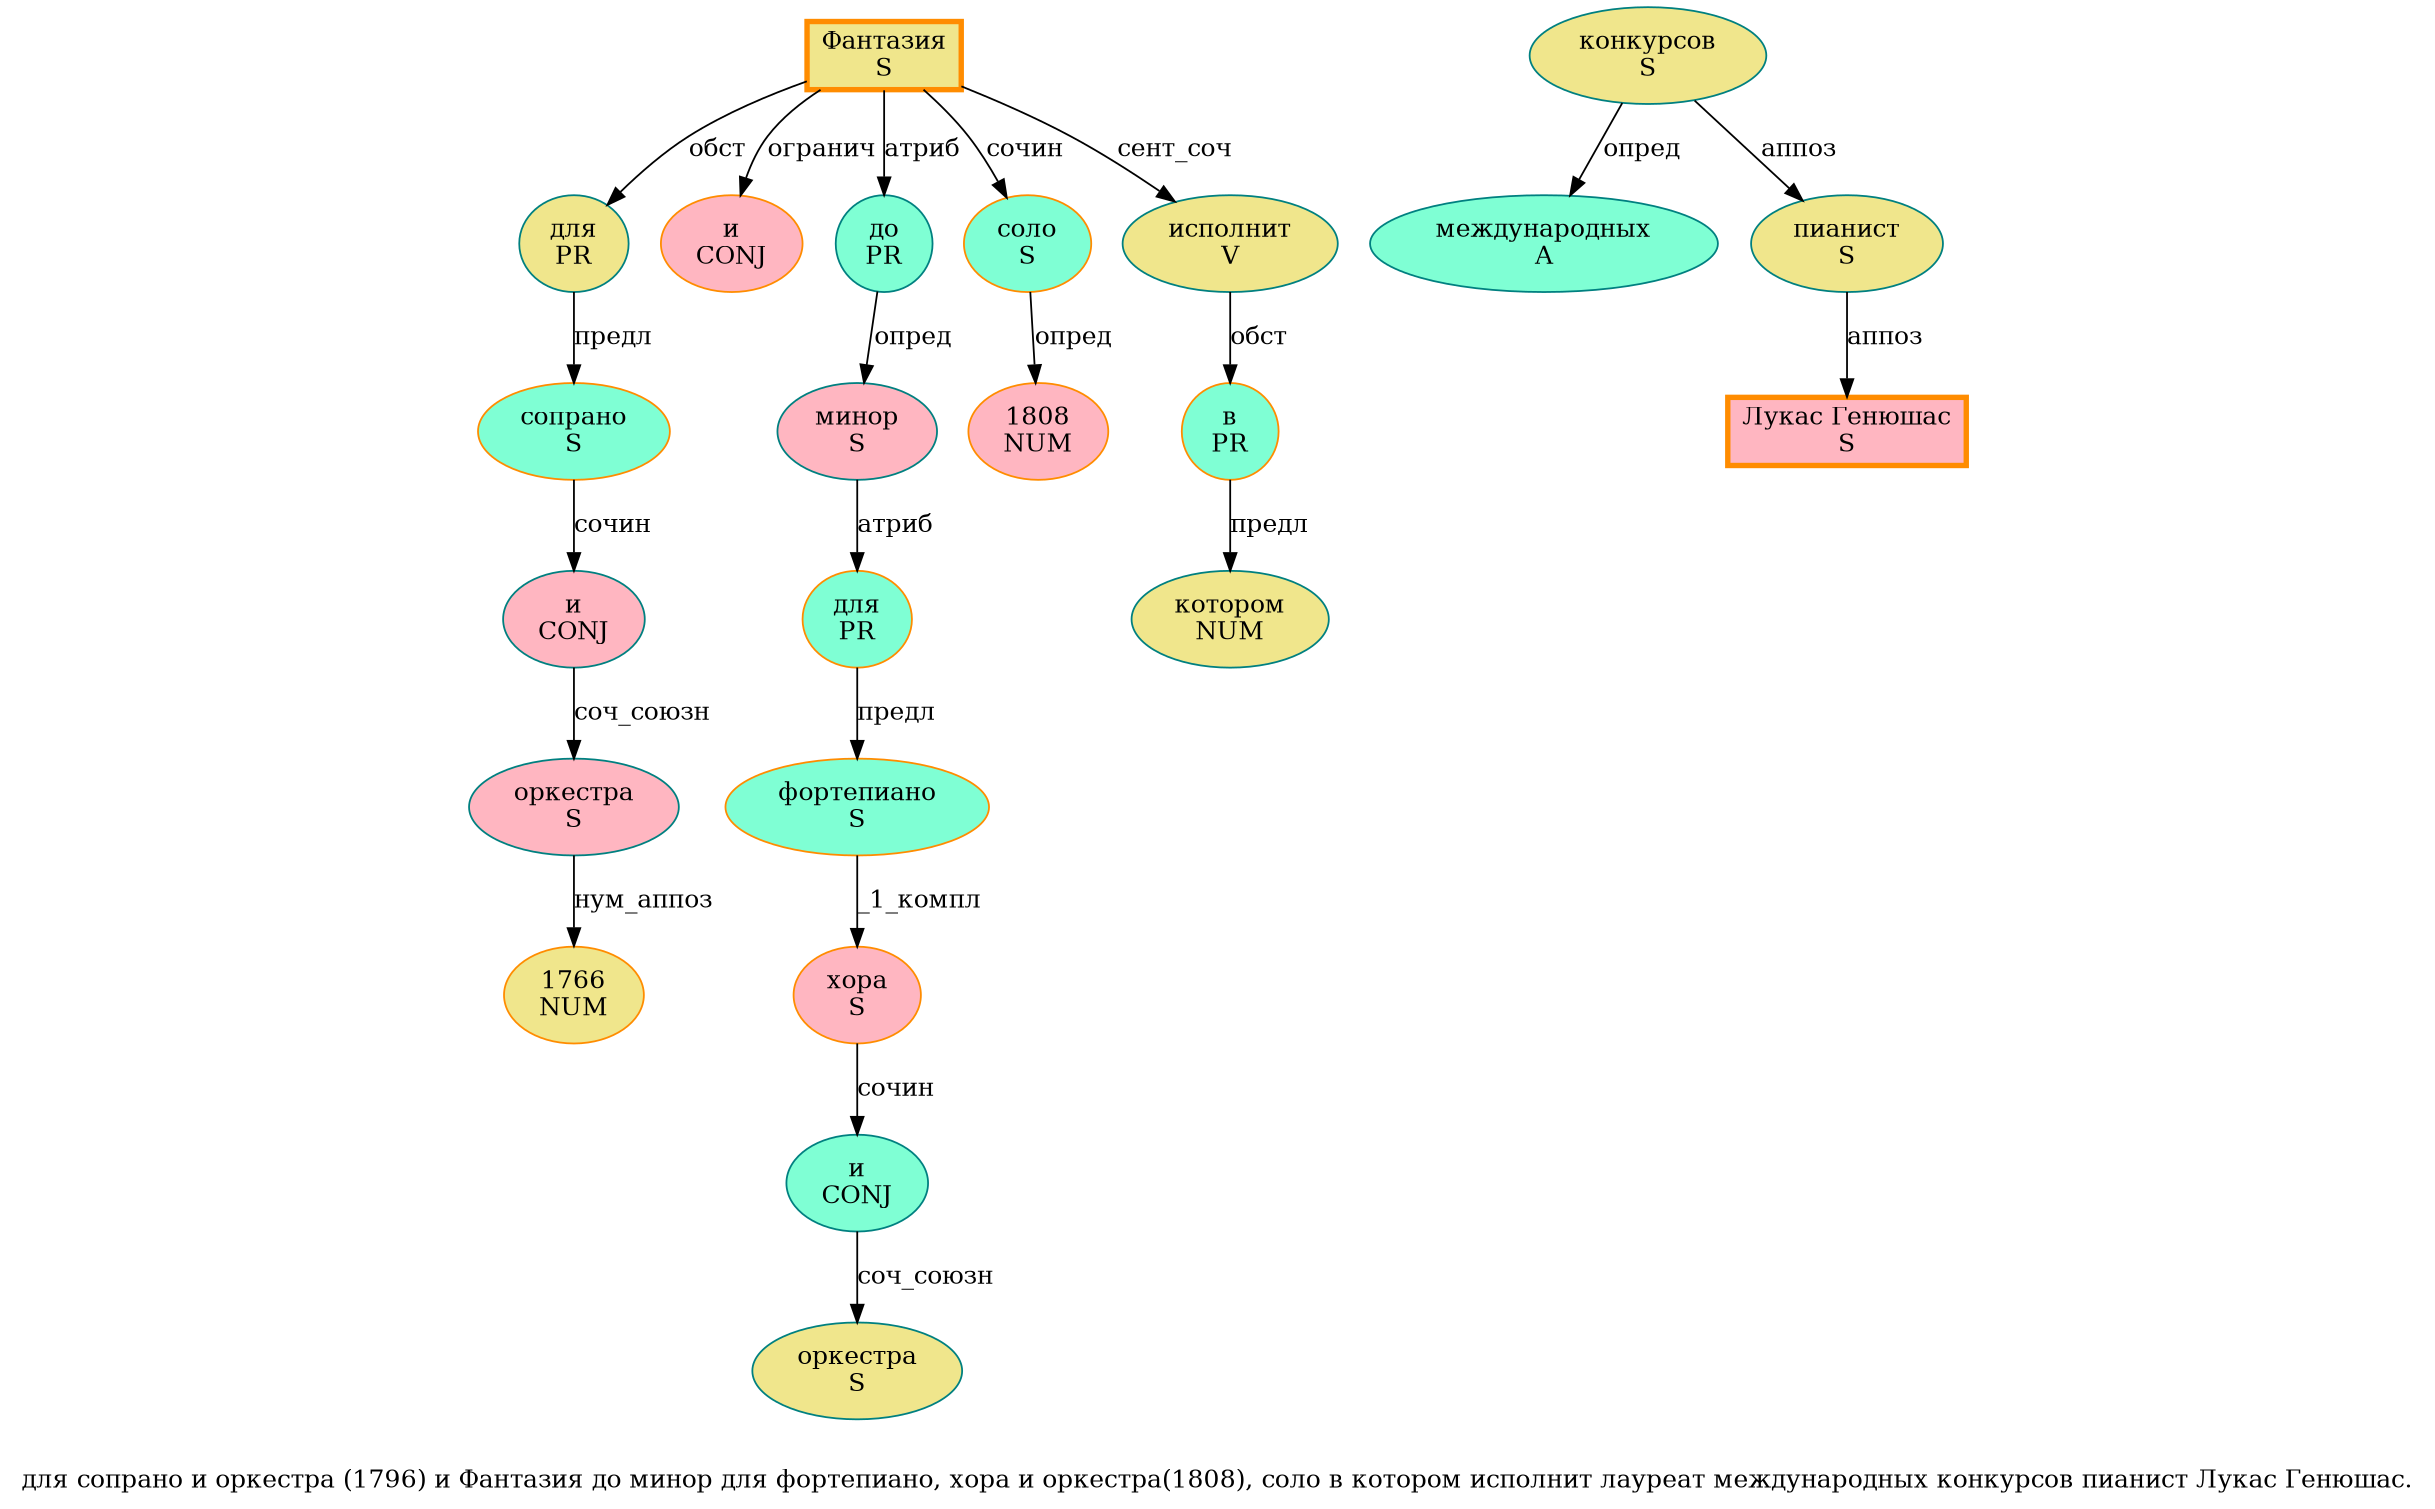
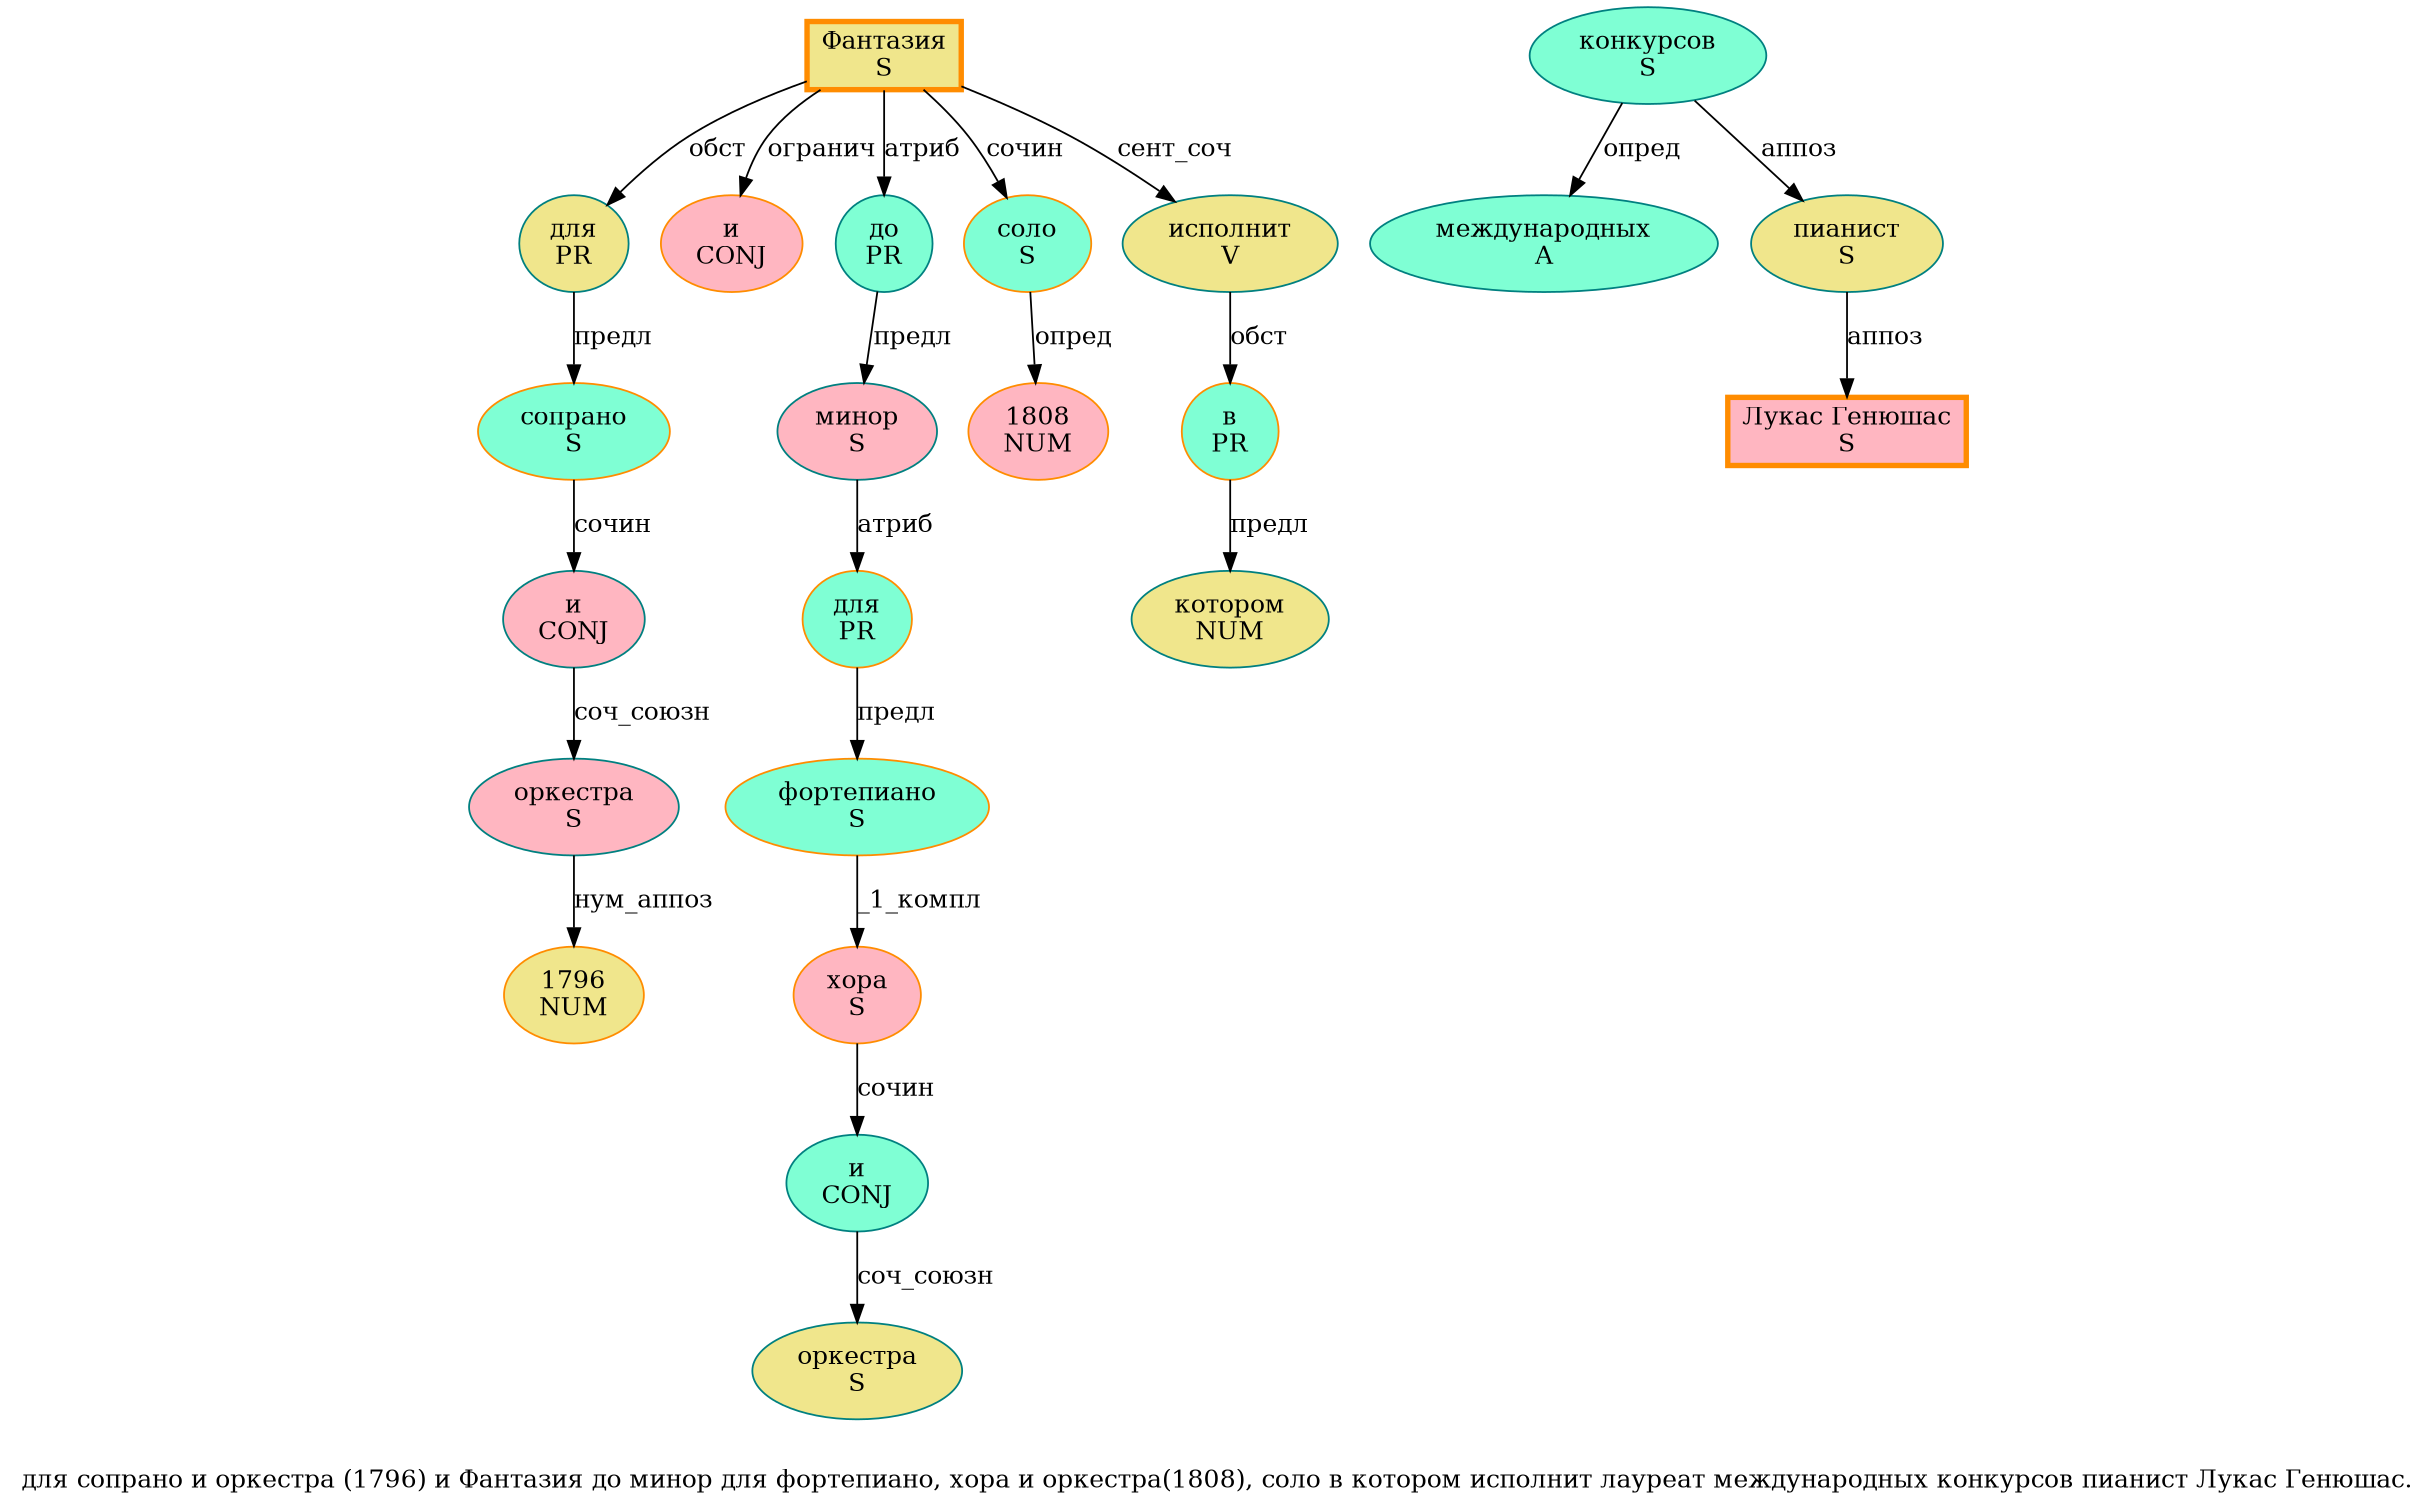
(1648, 56) -> (1648, 56)
(913, 338) -> (913, 338)
(574, 995) -> (574, 995)
